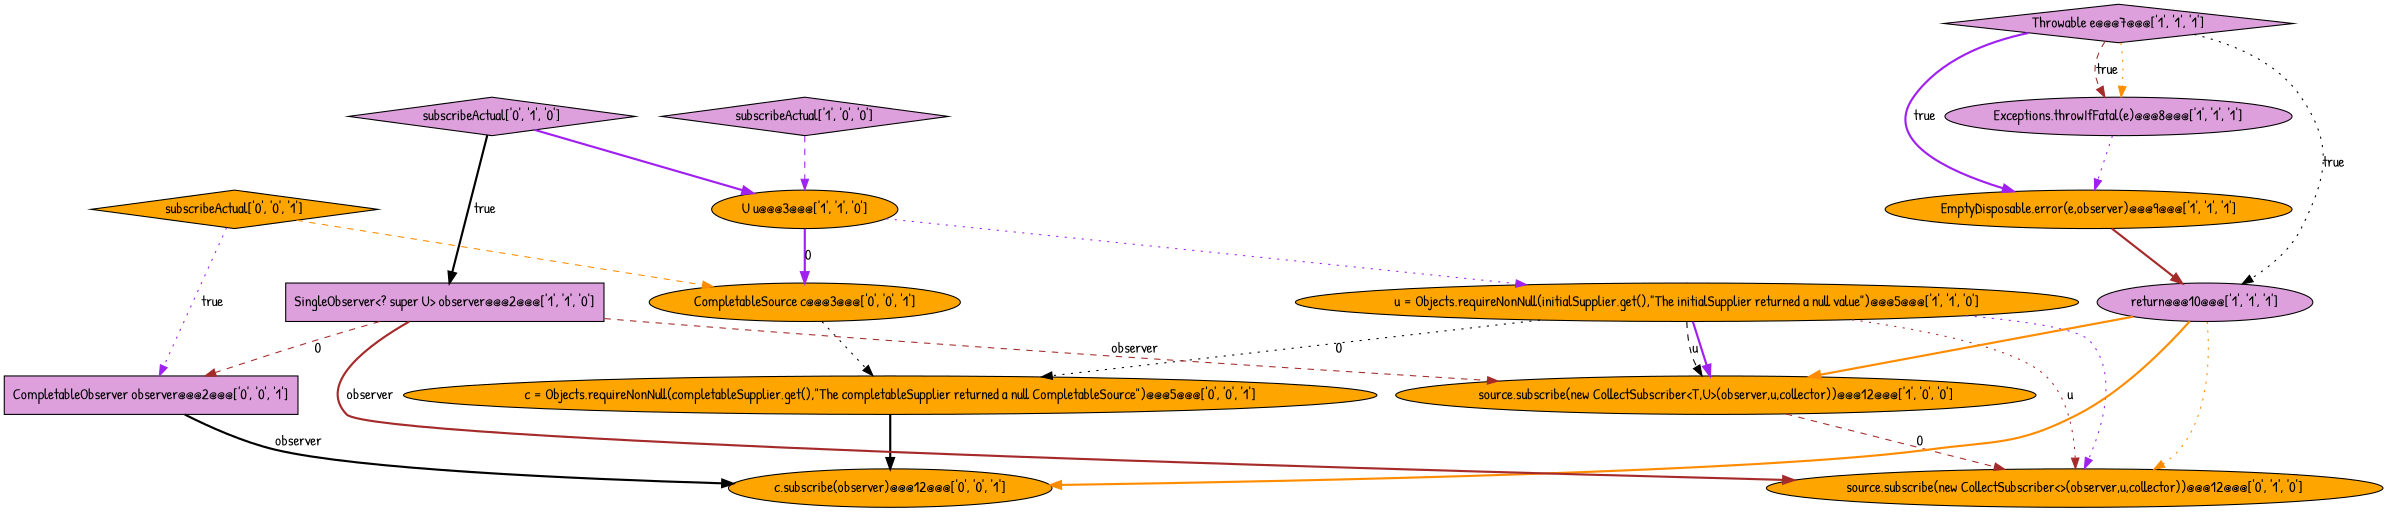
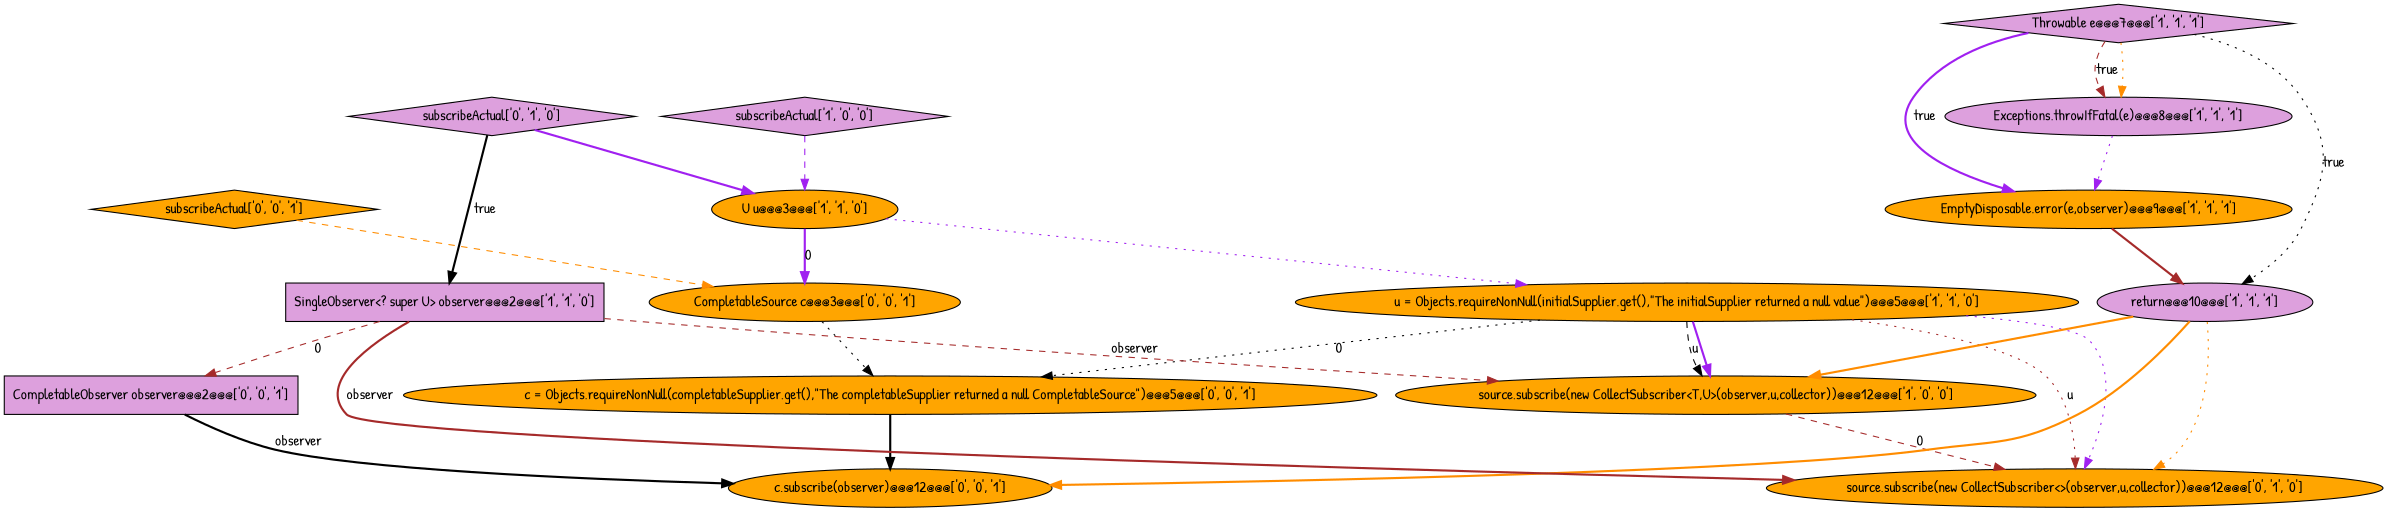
(195, 297) -> none
